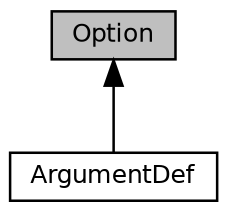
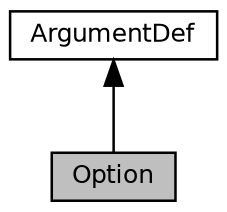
(114, 119) -> (114, 119)
